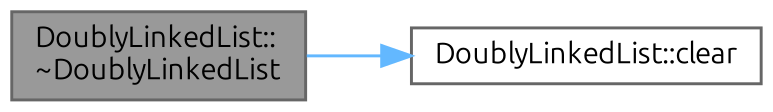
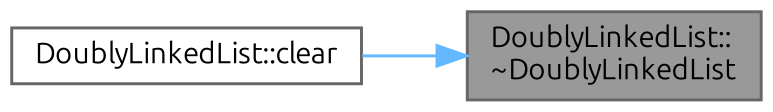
(344, 56) -> (400, 56)
